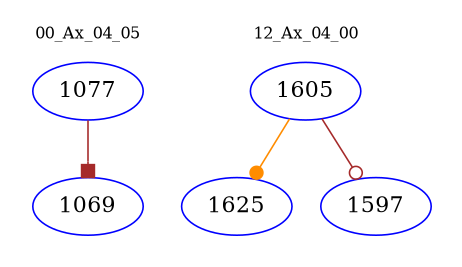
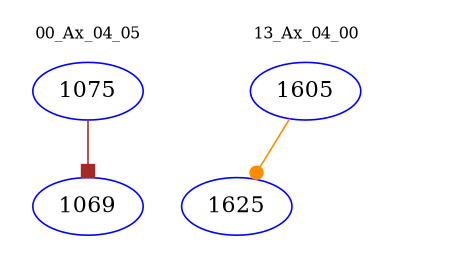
(306, 34) -> (306, 34)
(88, 91) -> (88, 91)
(376, 206) -> none
